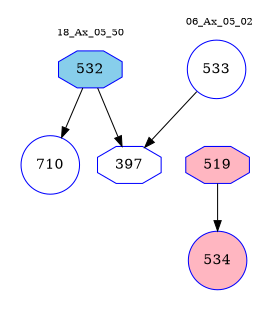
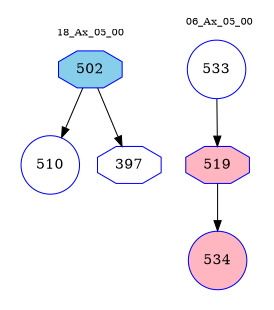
(220, 22) -> (220, 22)
(91, 33) -> (91, 33)
(90, 69) -> (90, 69)
(184, 105) -> (217, 117)
(50, 165) -> (50, 165)
